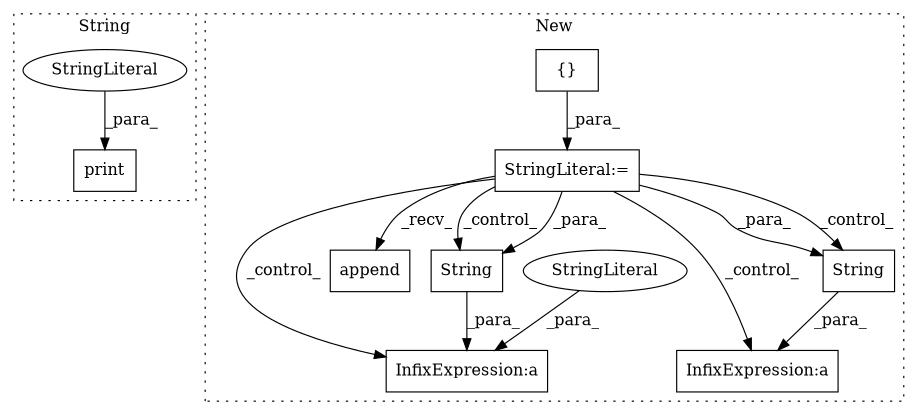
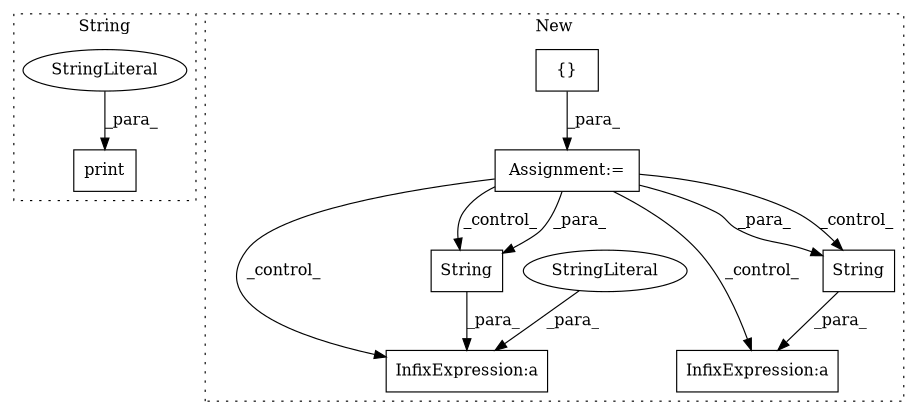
(567, 171) -> (567, 171)
(370, 271) -> none
